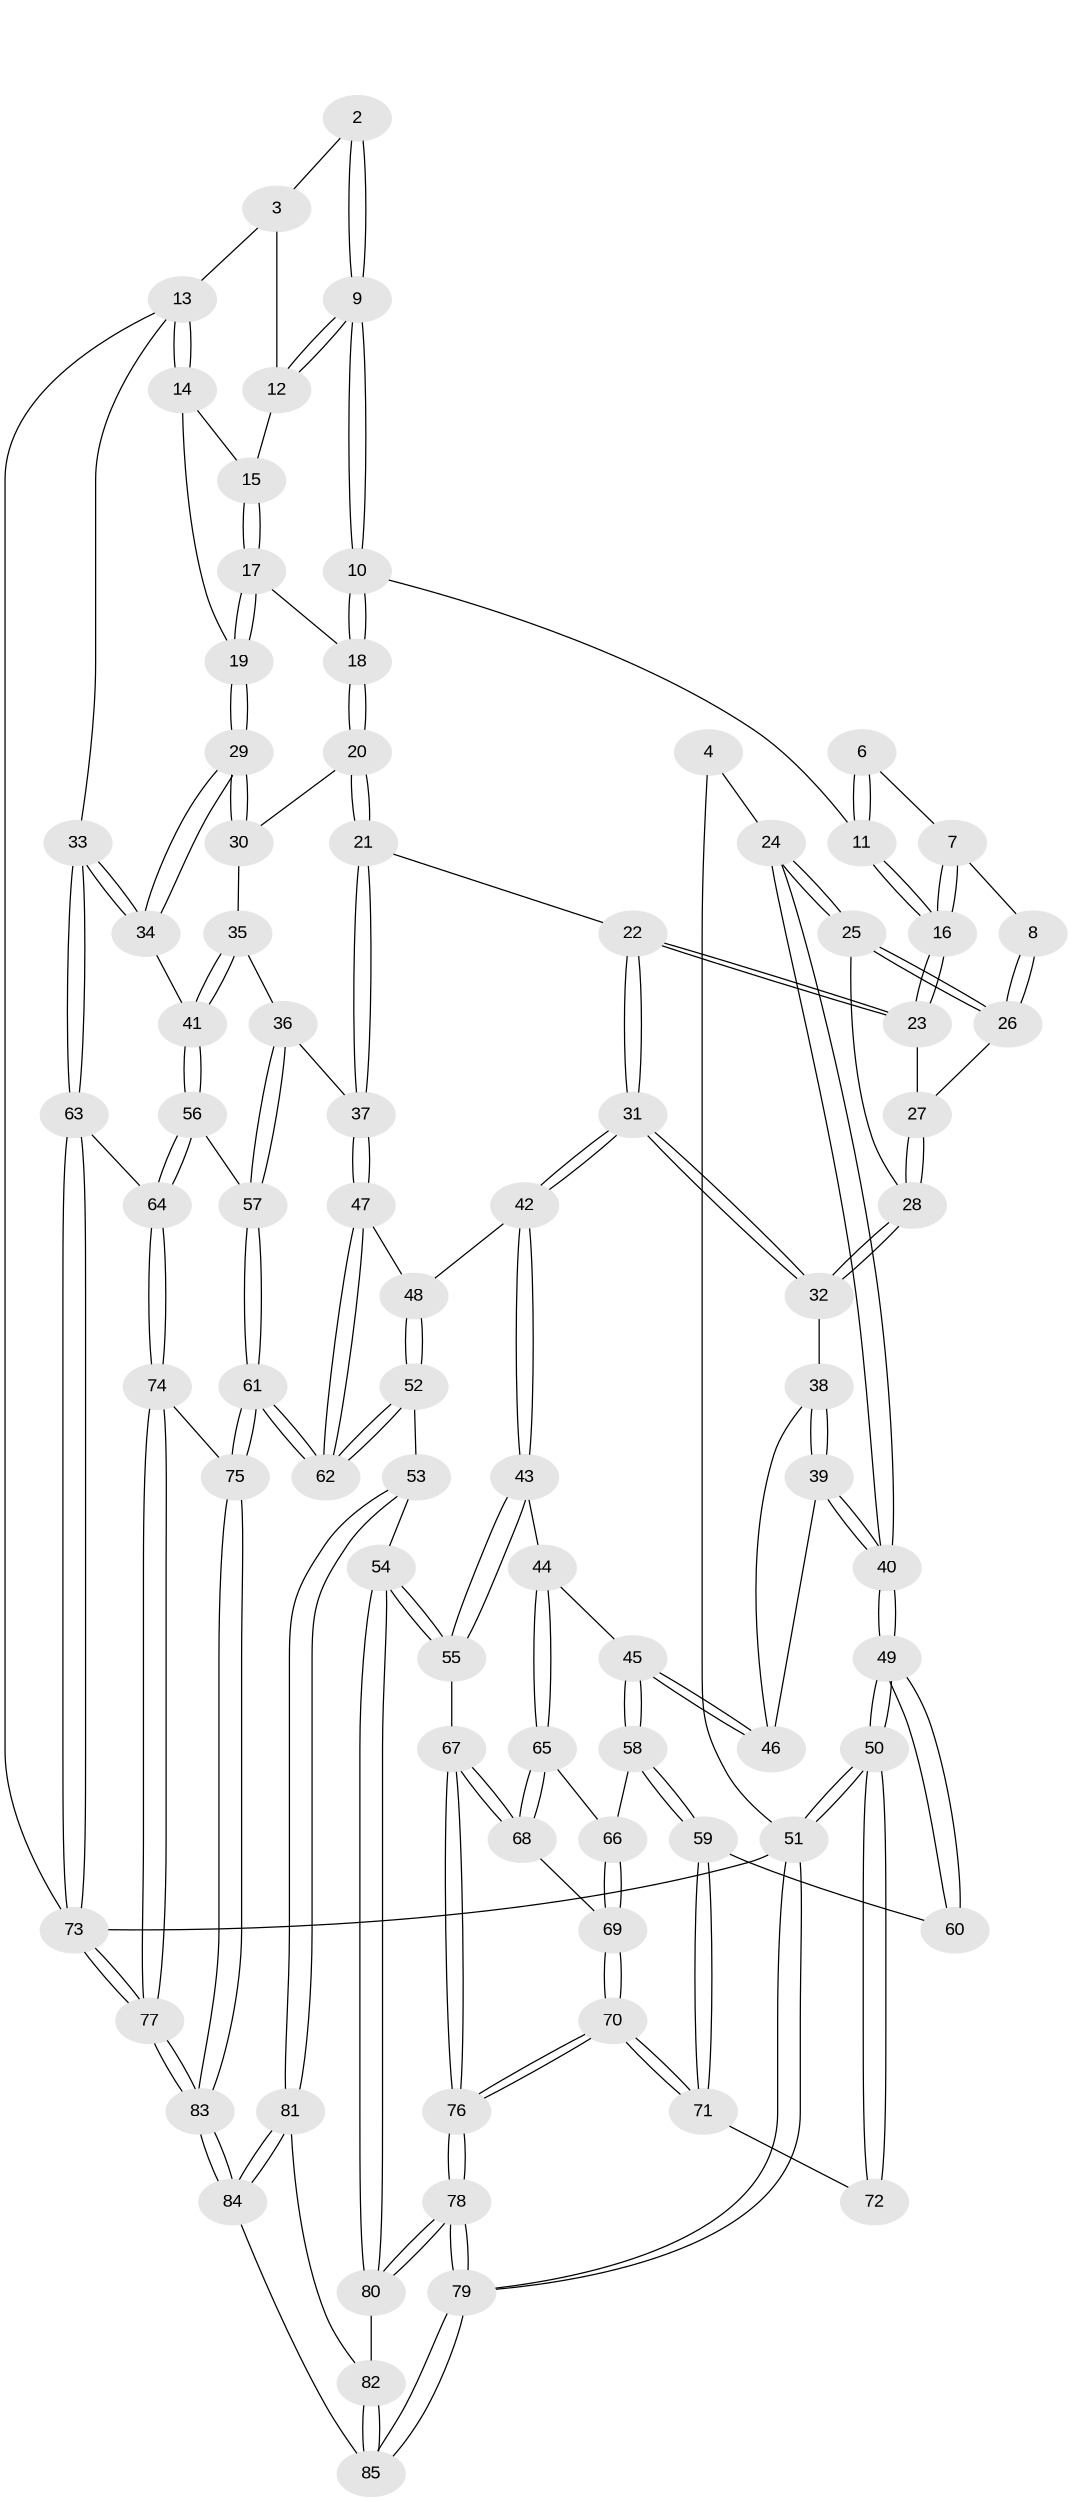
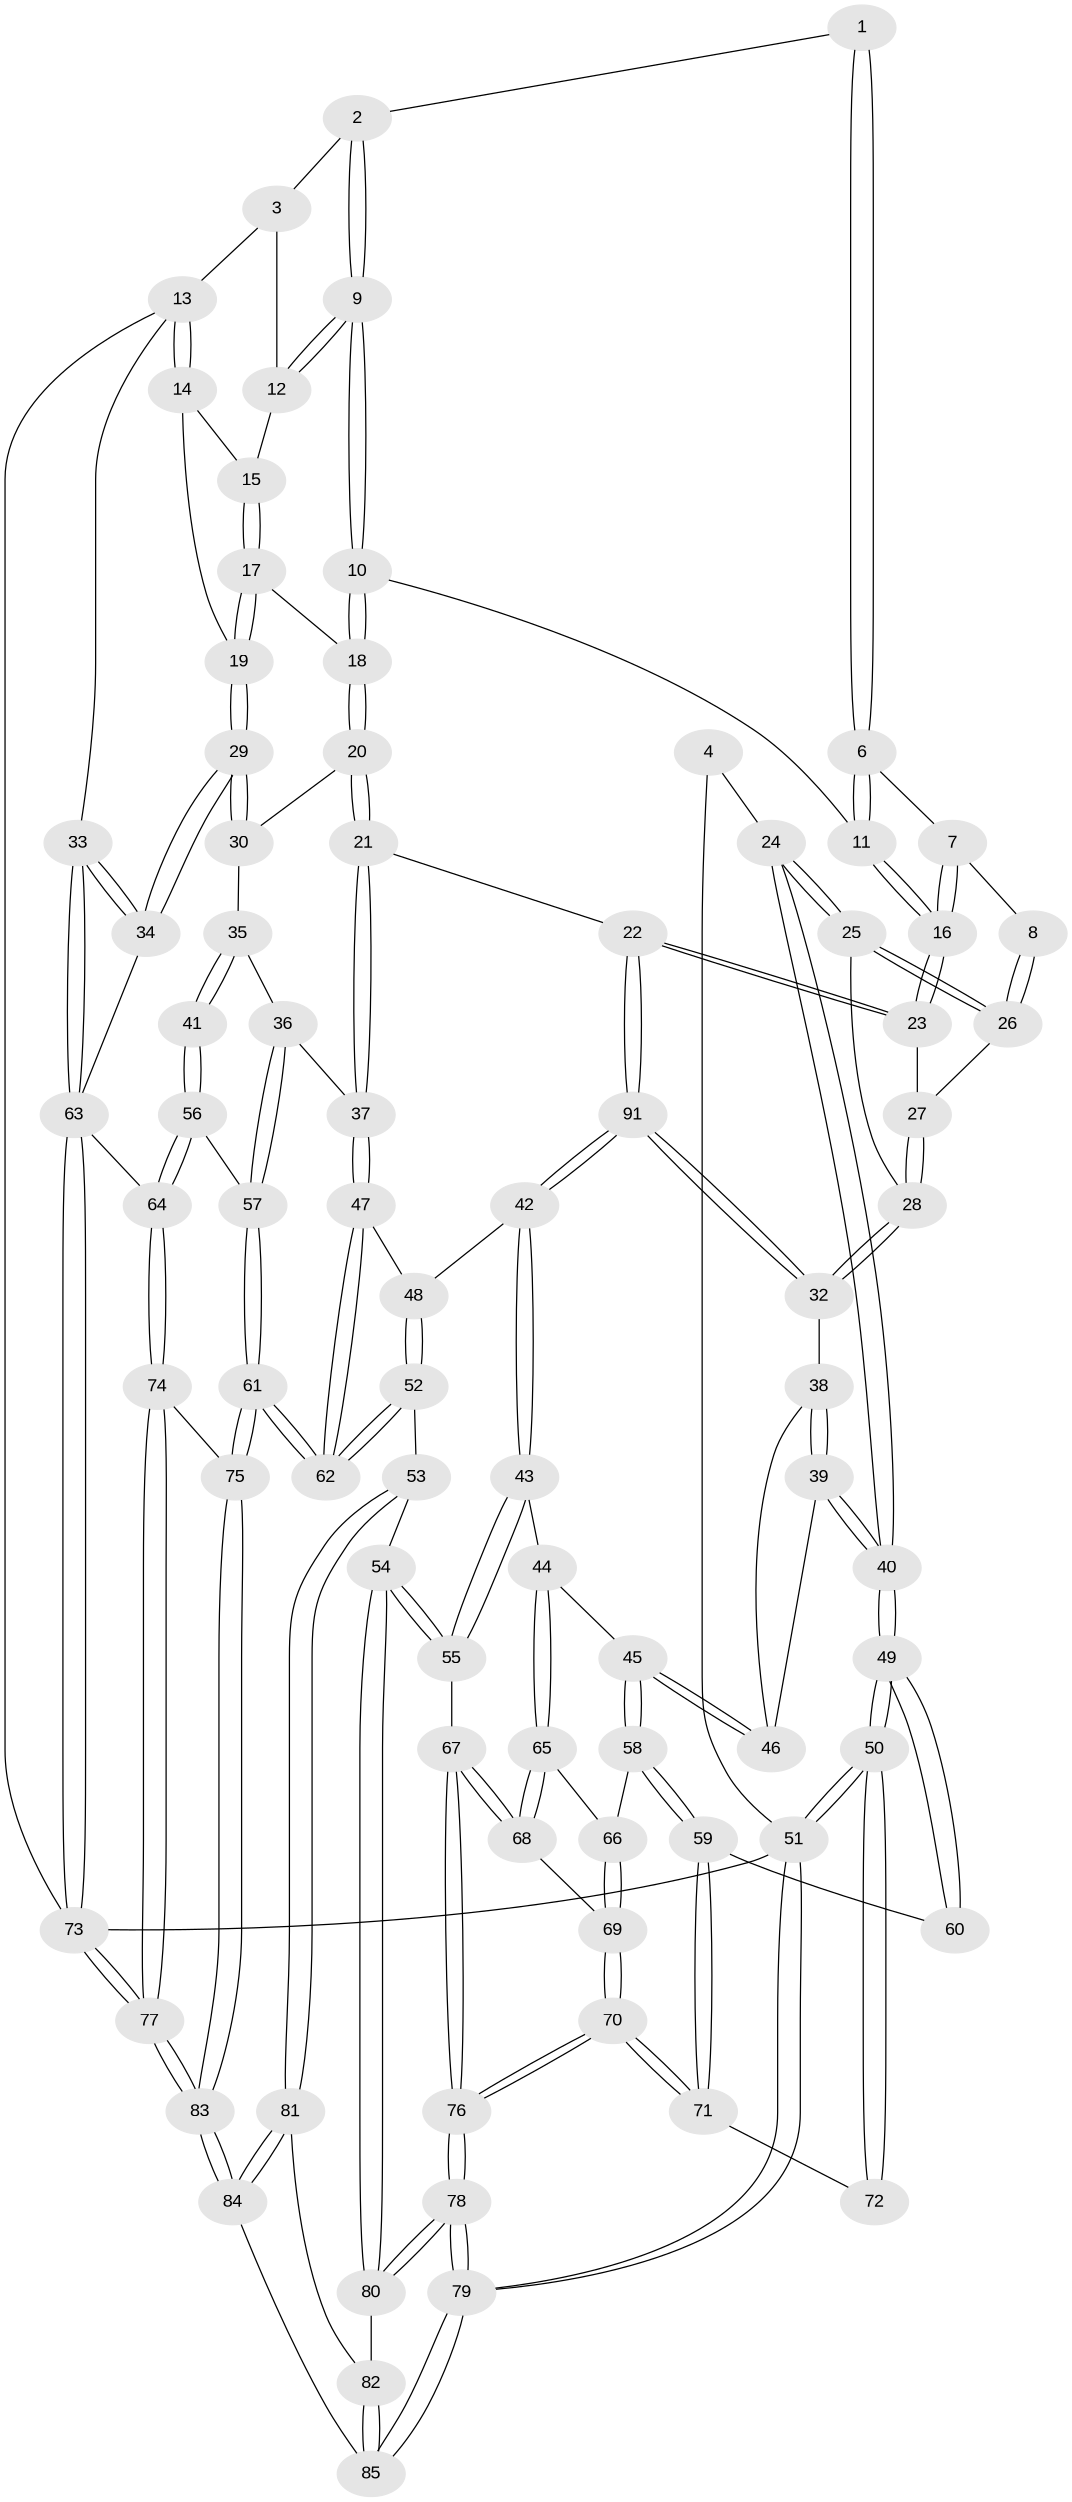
none -> (862, 28)
(169, 979) -> (110, 1024)
(633, 1115) -> (633, 1115)
